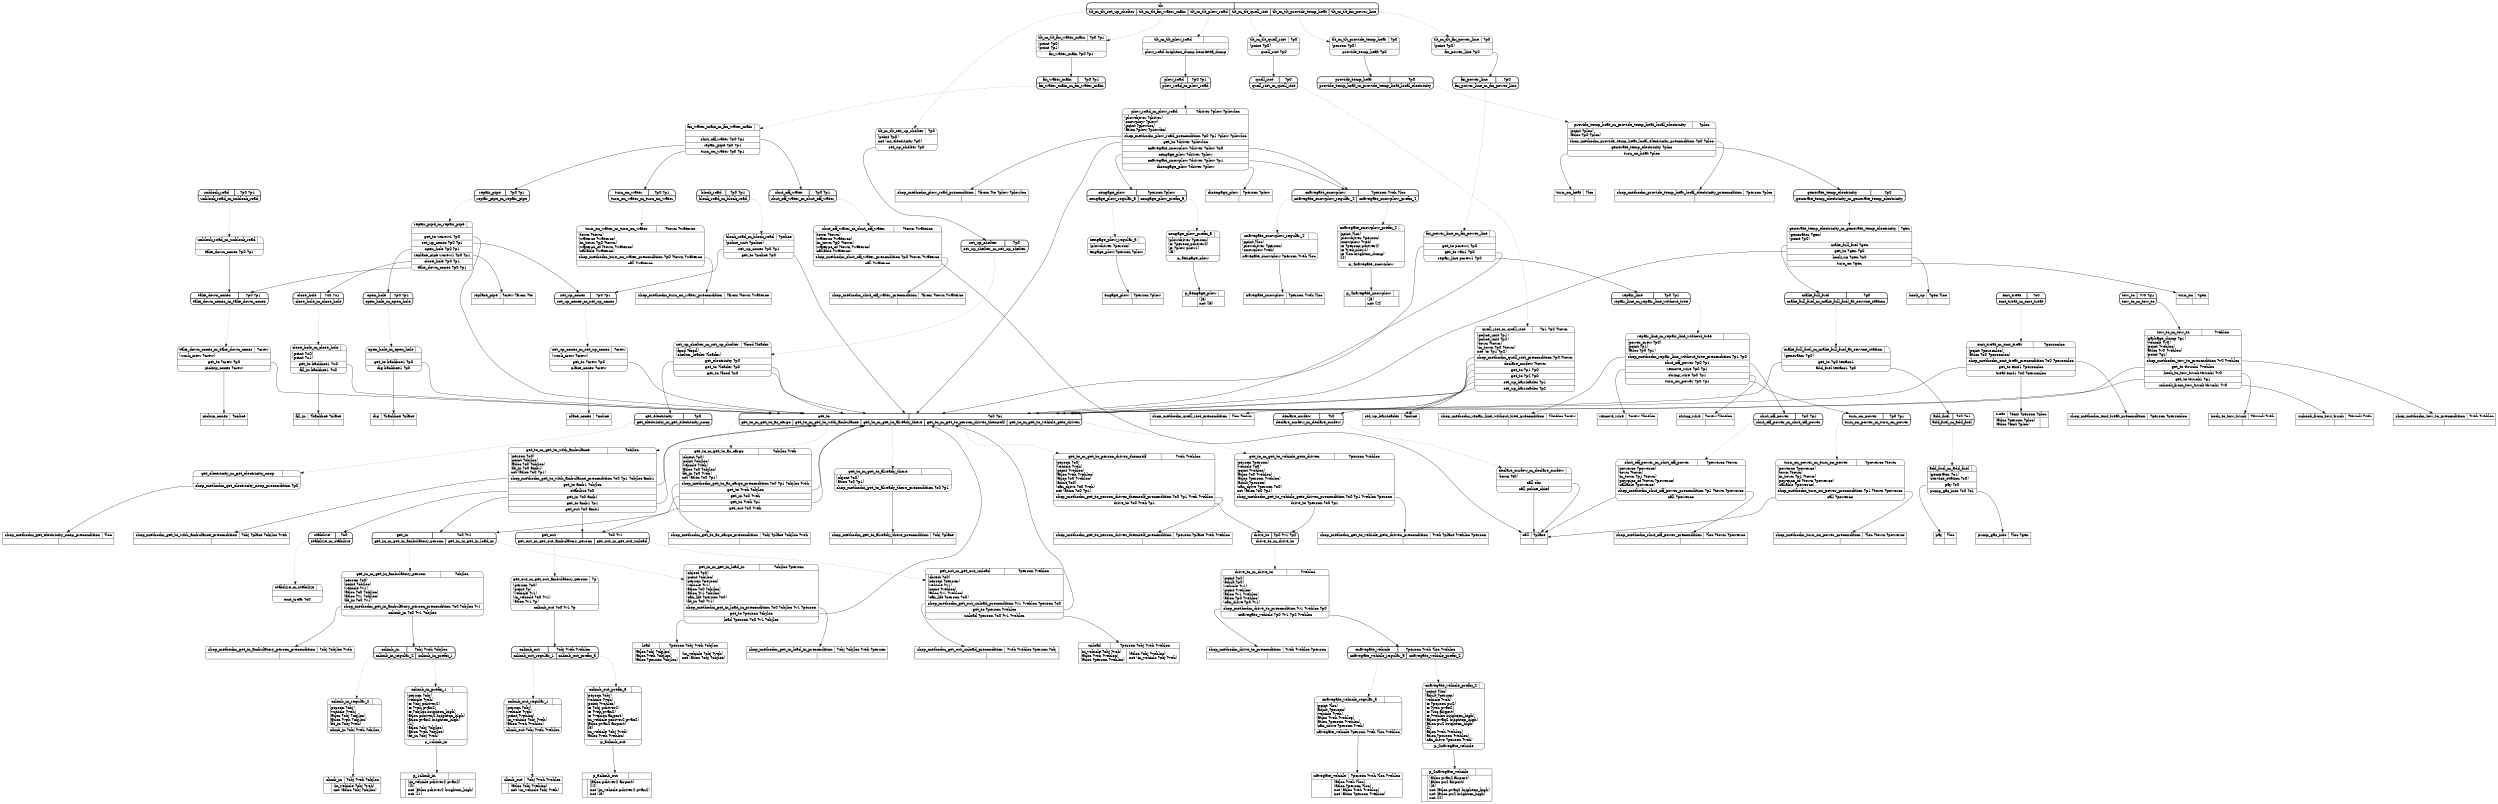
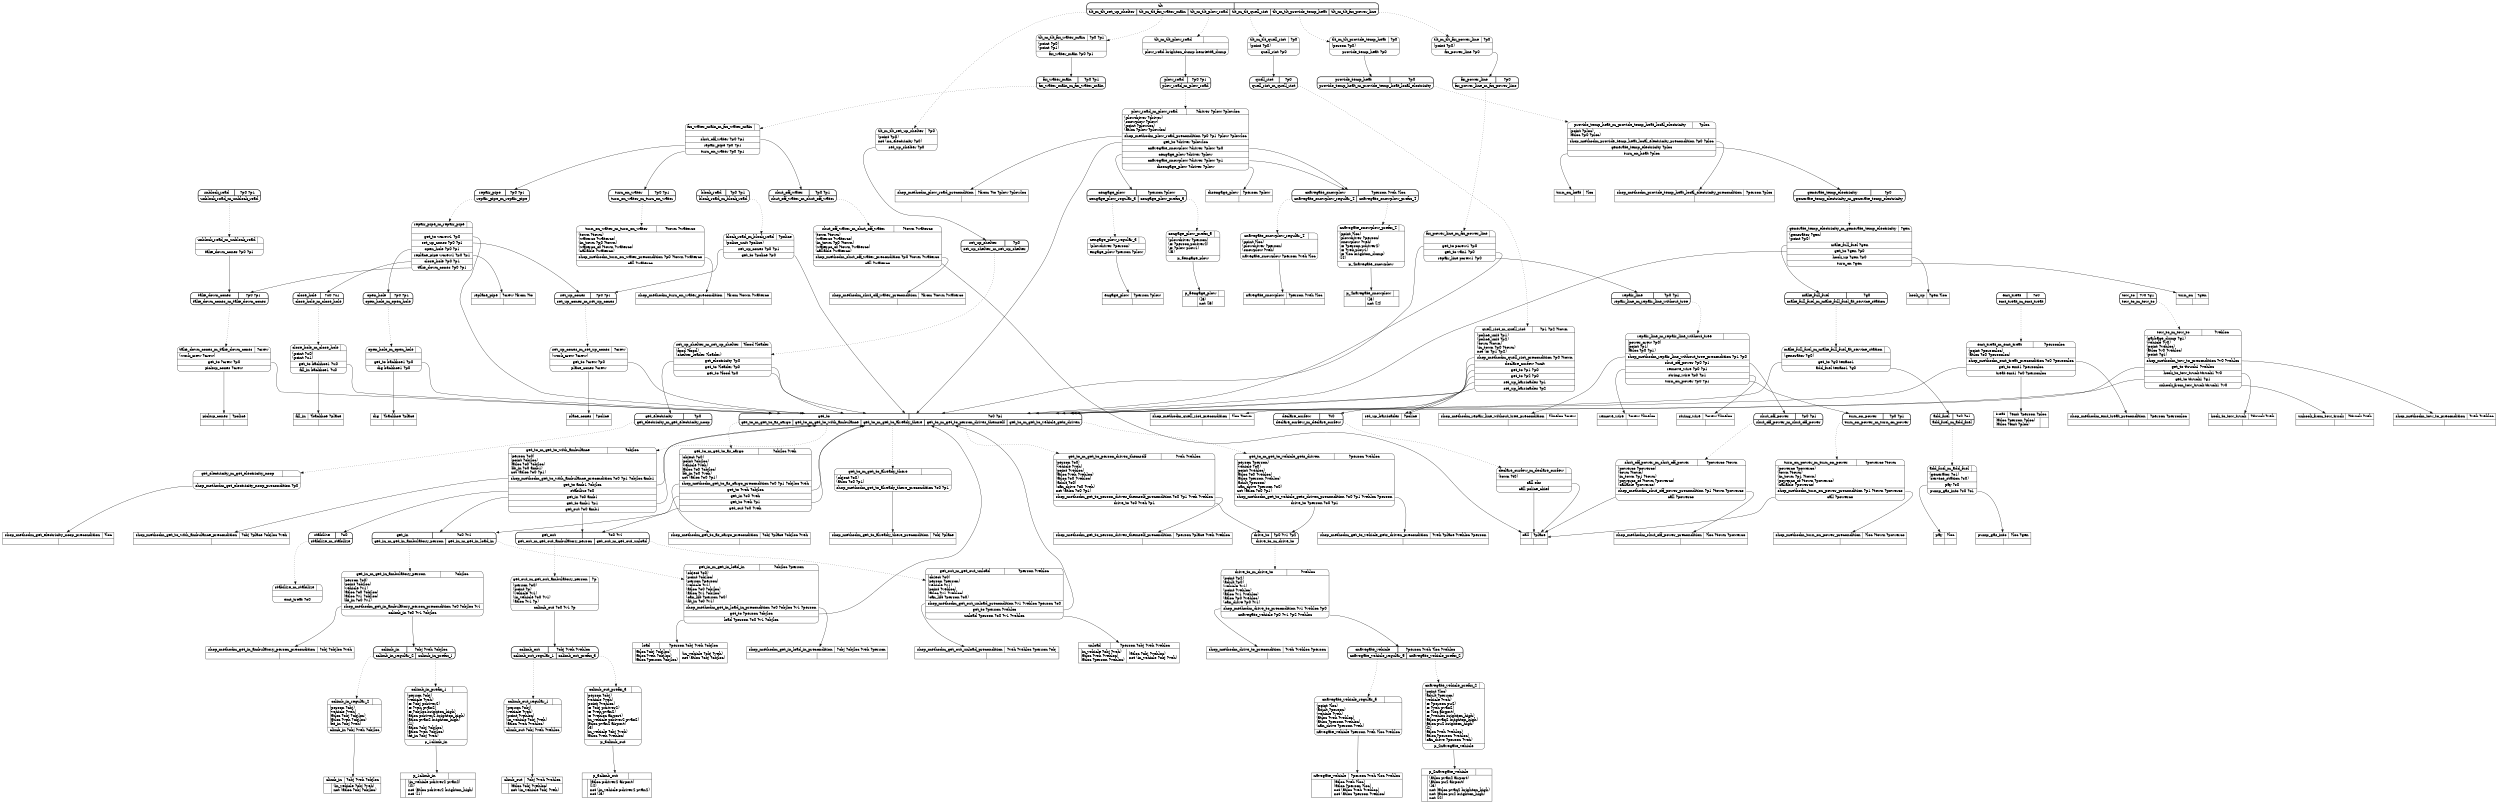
(2170, 312) -> (2170, 312)
(1525, 364) -> (1525, 364)
